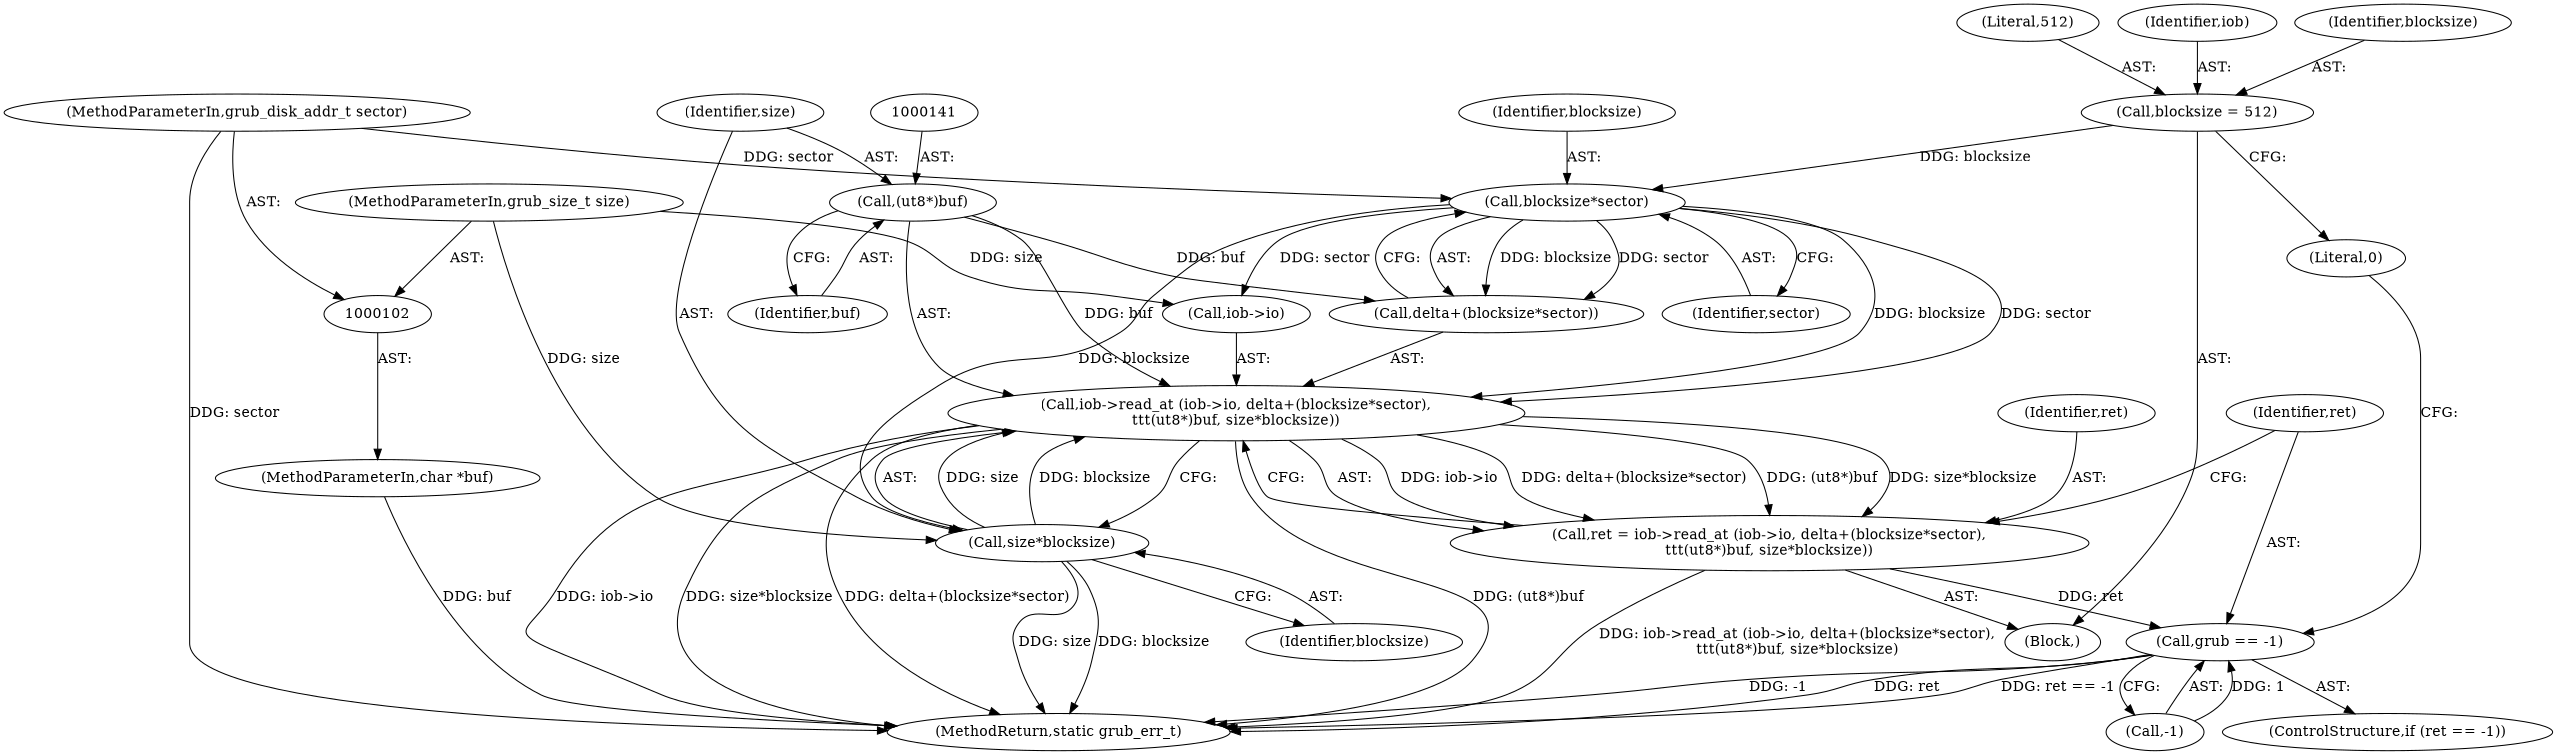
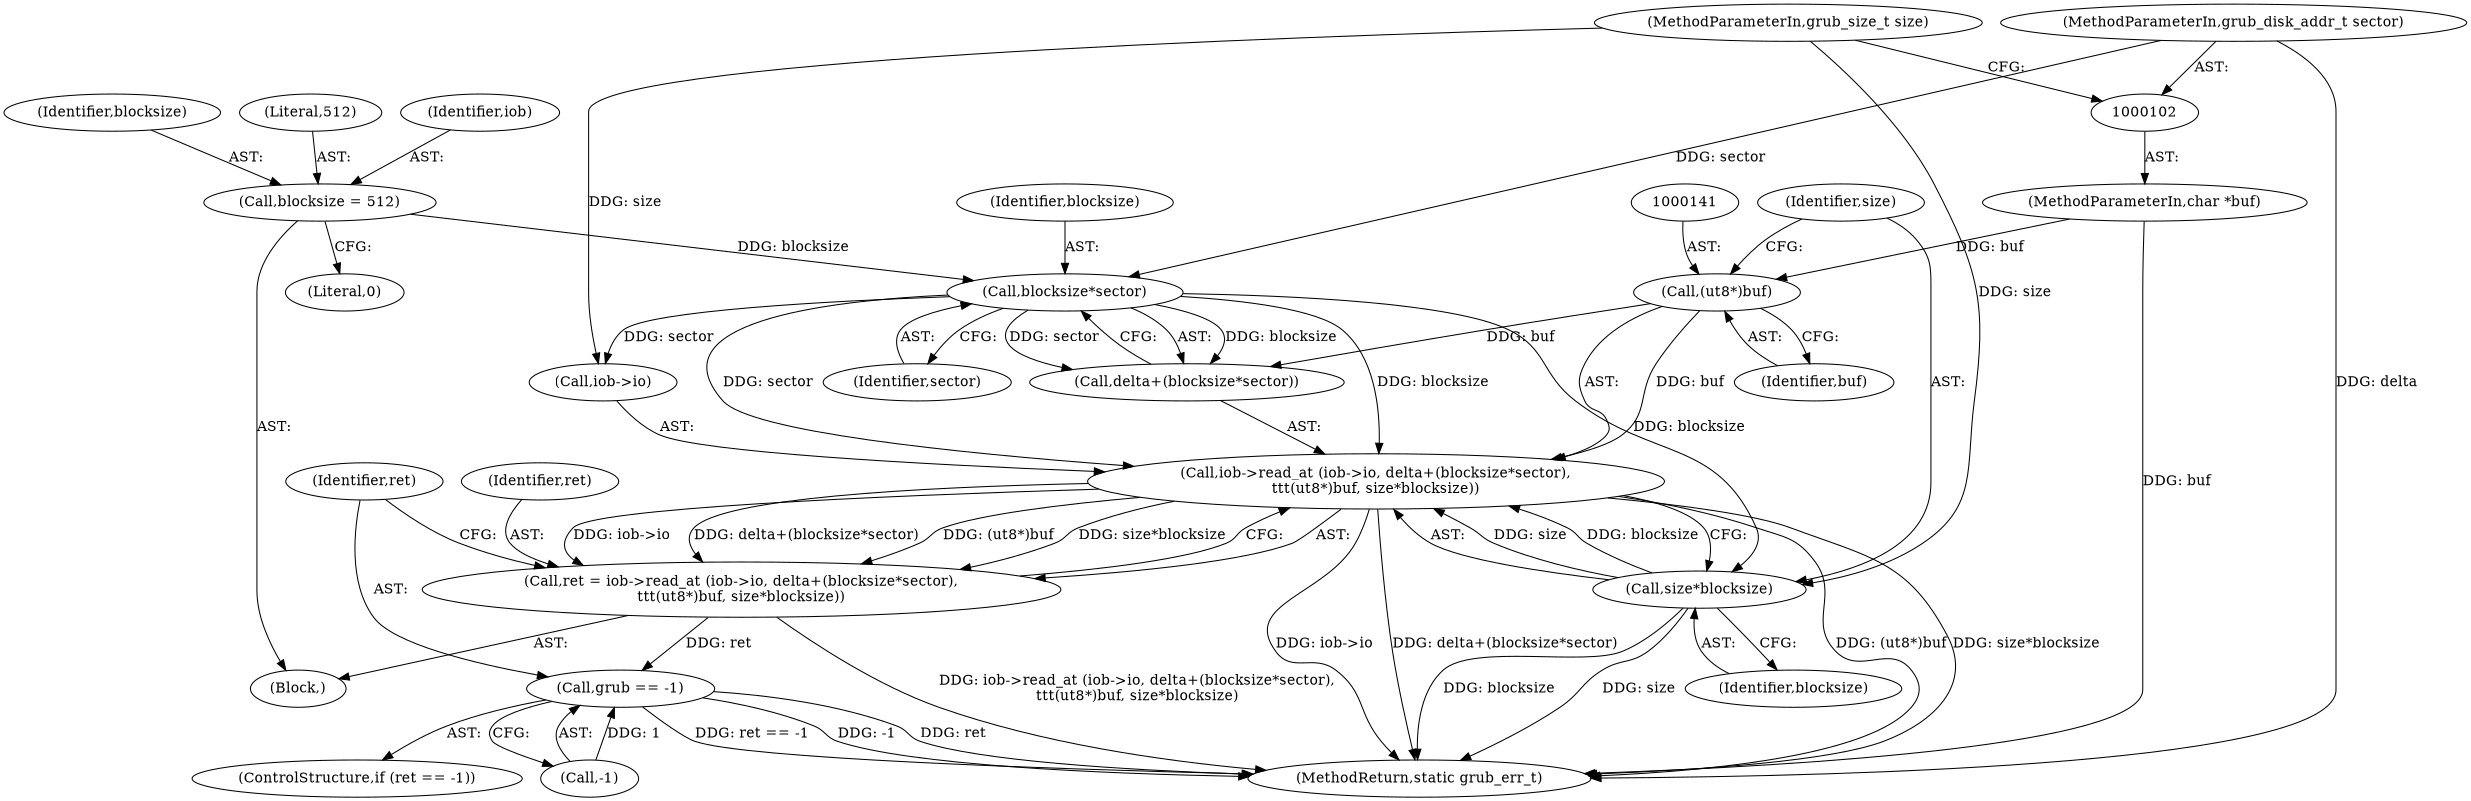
(884, 158) -> (1787, 247)
none -> (1935, 247)
(470, 258) -> (2009, 68)
(235, 413) -> (2377, 382)
(2421, 476) -> none
